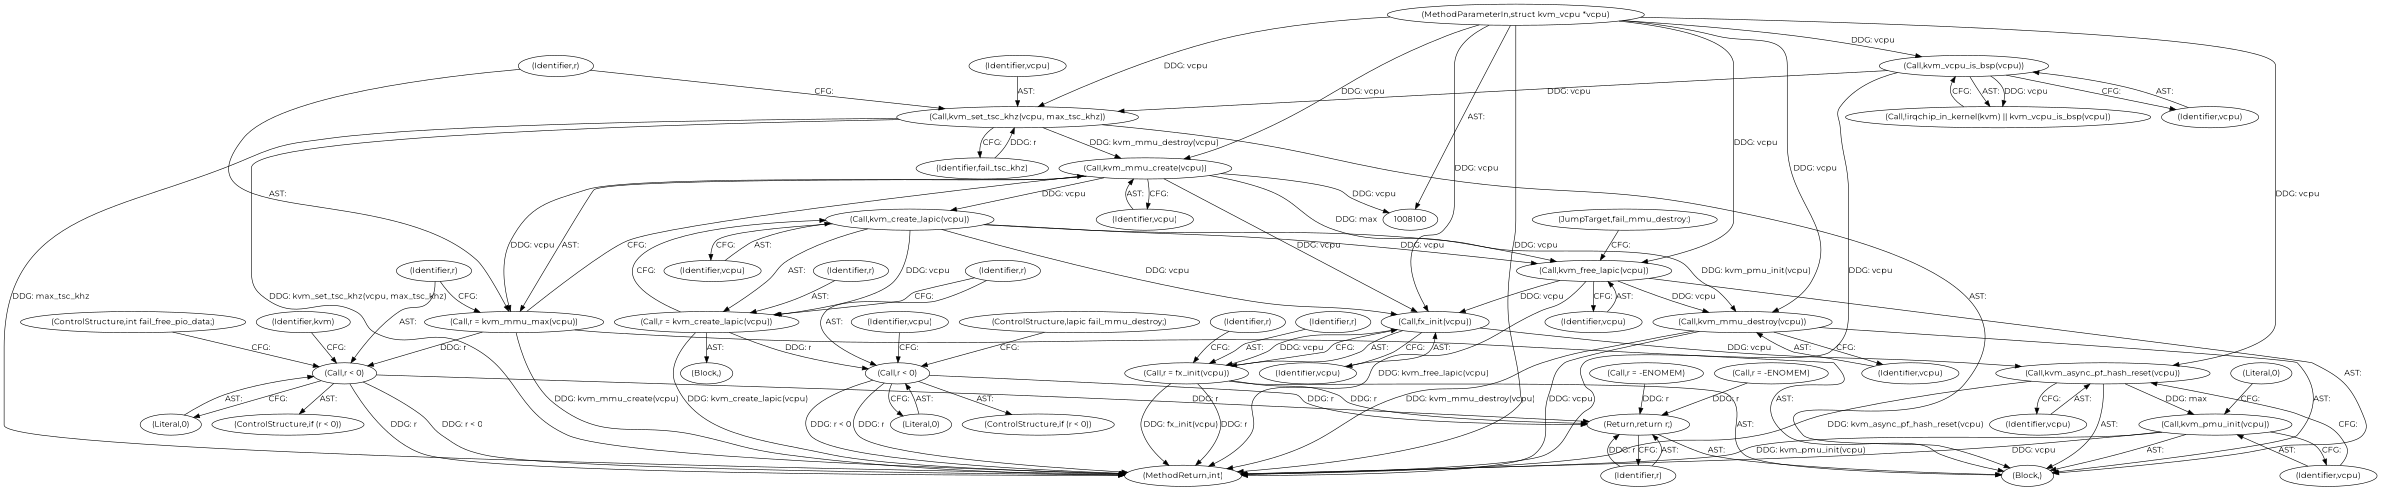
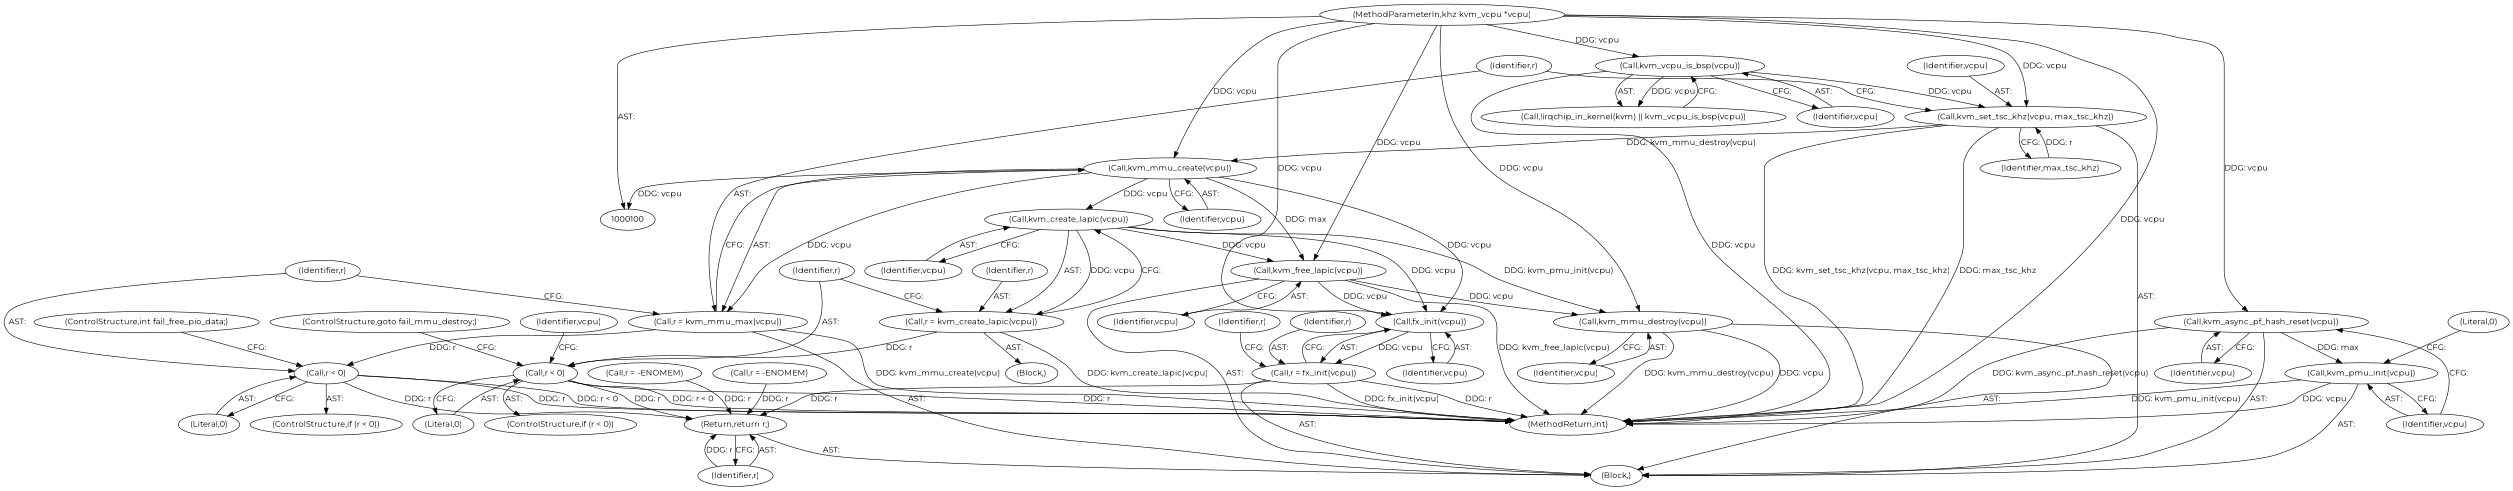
(1516, 15) -> (1442, 15)
(982, 168) -> (2050, 168)
(1410, 220) -> (628, 220)
(1625, 220) -> none
(303, 322) -> none
(1079, 322) -> (390, 322)
(1747, 353) -> none
